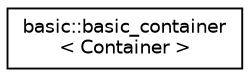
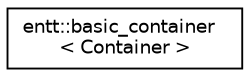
(125, 38) -> (125, 38)
